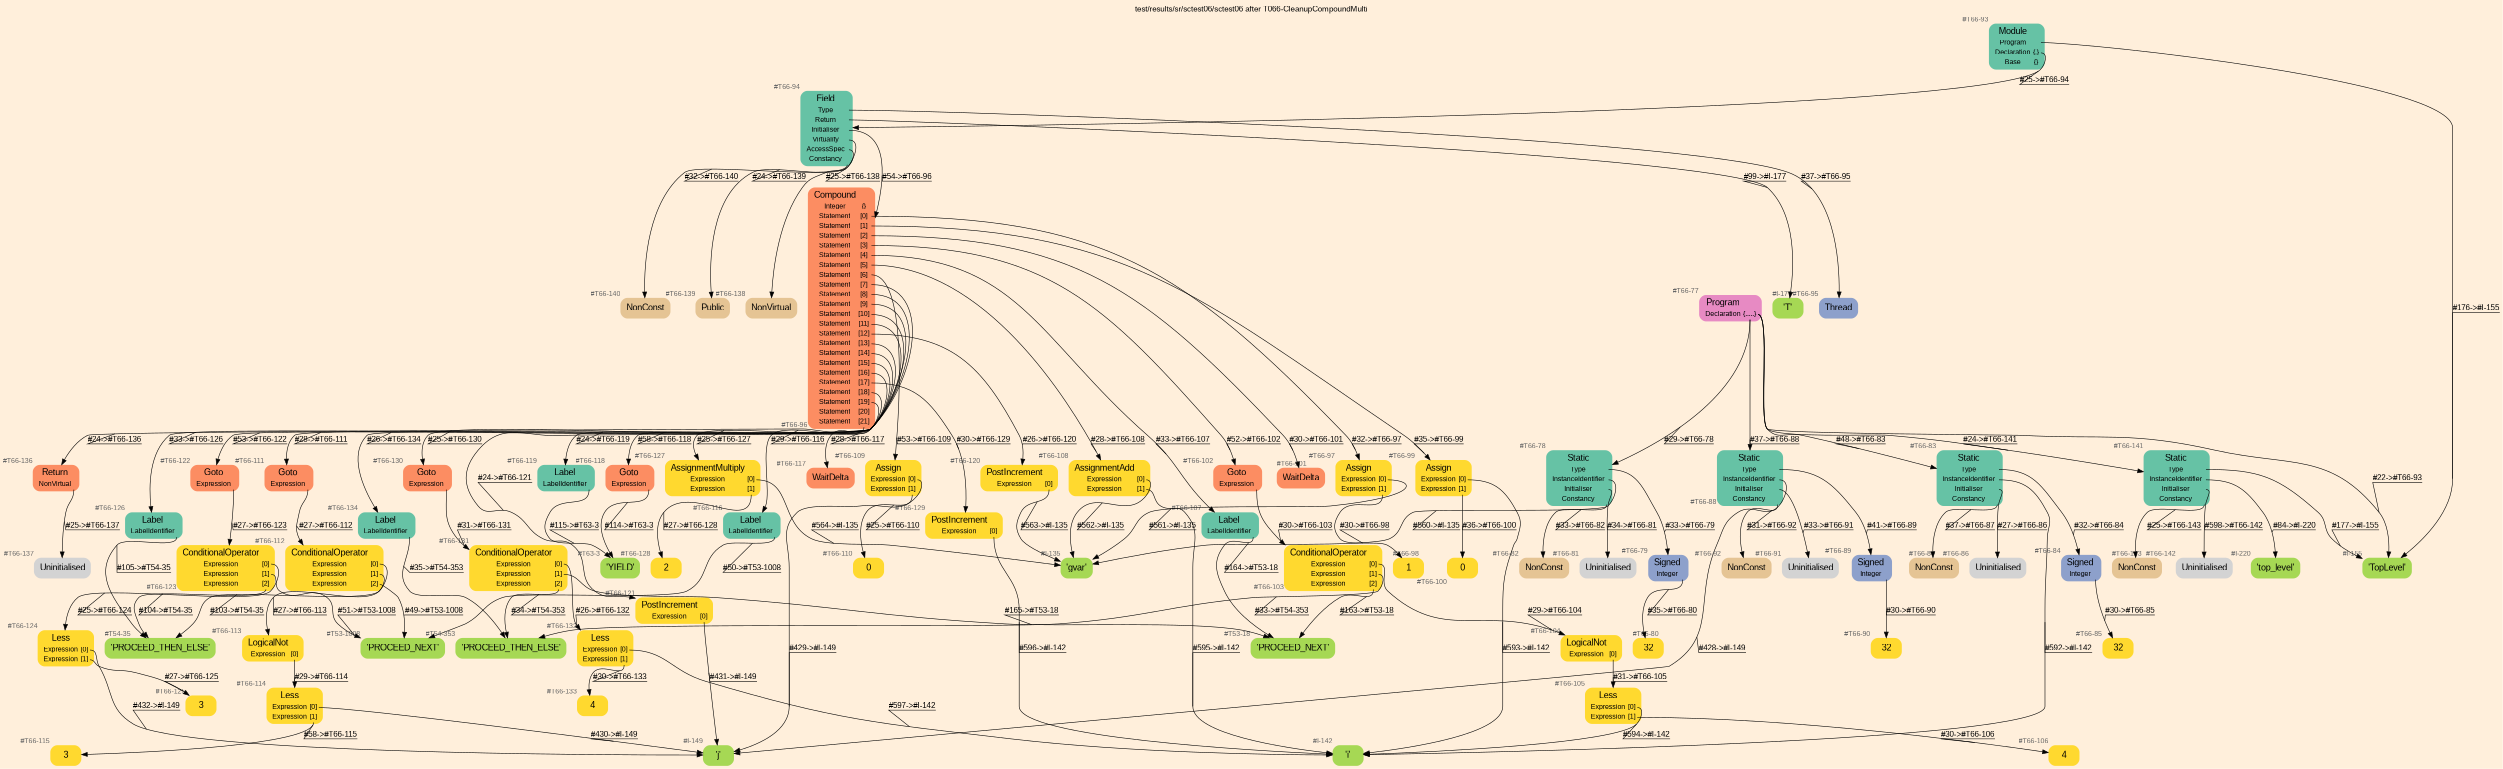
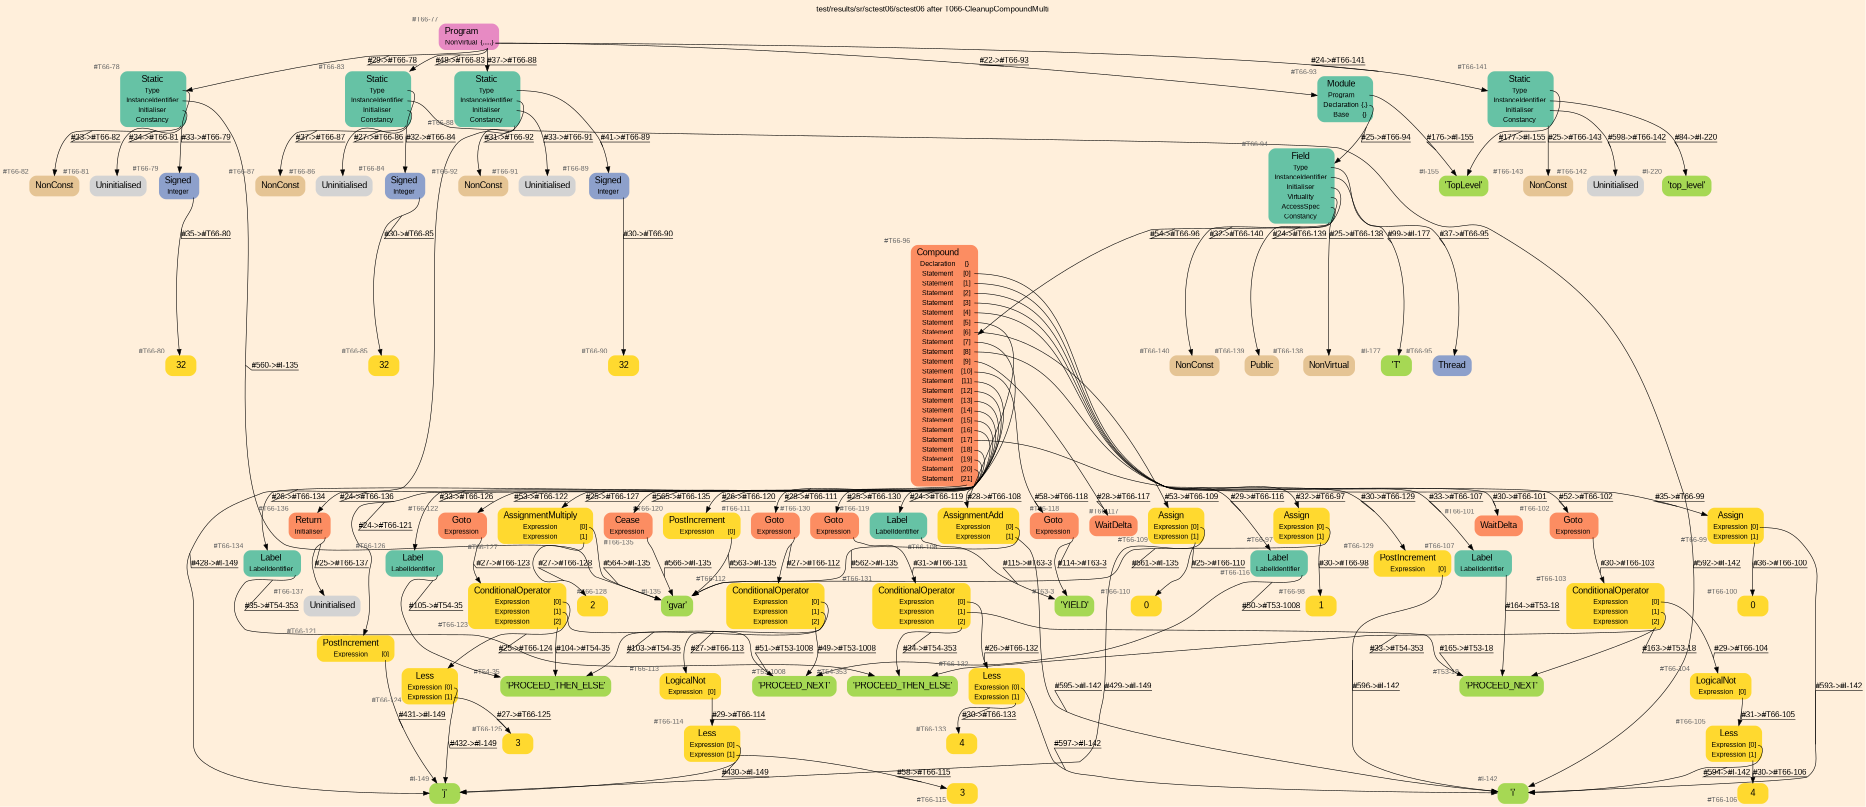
(826, 120) -> (1301, 177)
(835, 206) -> (938, 264)
(1723, 314) -> (461, 43)
(2045, 436) -> (904, 59)
(55, 484) -> (309, 532)
none -> (628, 526)
